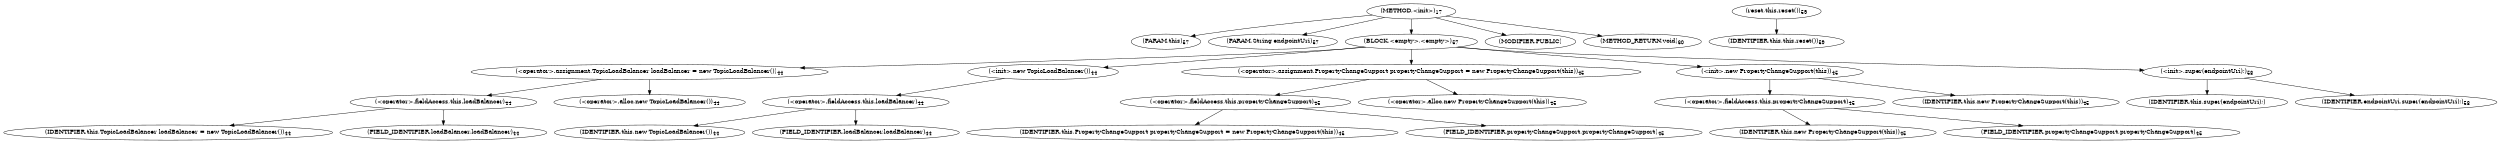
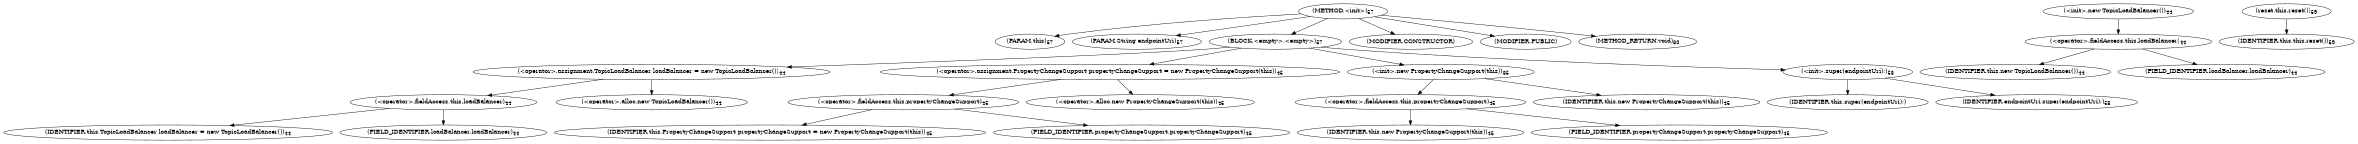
(1439, 11) -> (1371, 11)
none -> (1411, 42)
(1236, 58) -> none
(1835, 71) -> (1506, 71)
